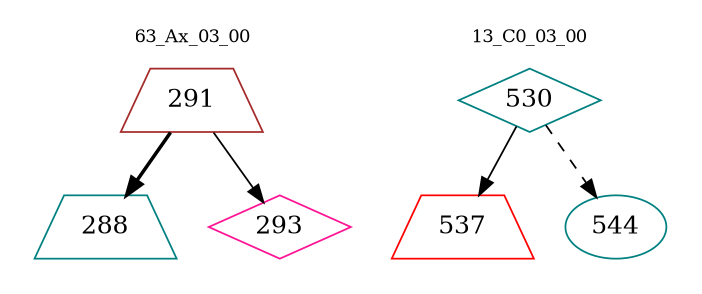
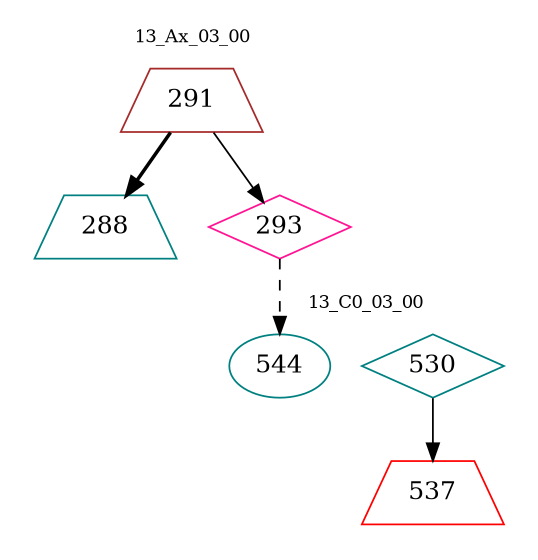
(193, 38) -> (193, 38)
(566, 154) -> (280, 298)
